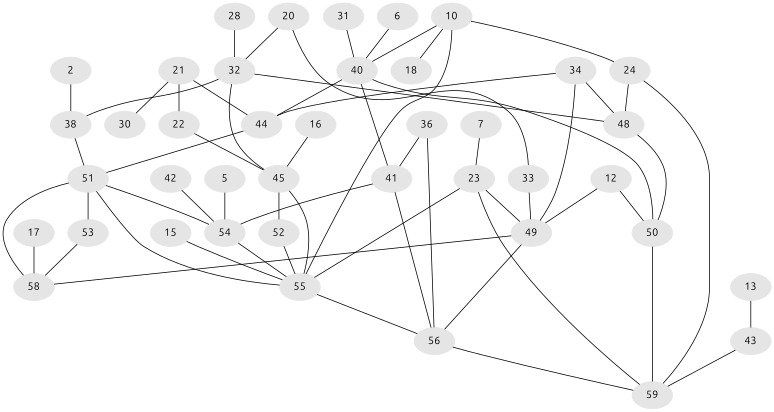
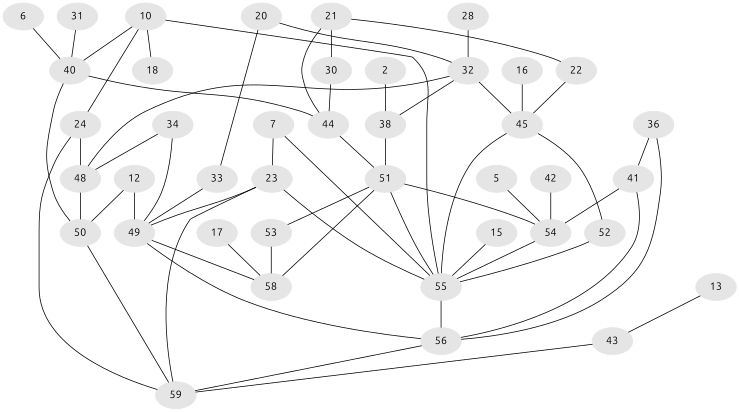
(422, 88) -> (330, 98)
(374, 125) -> none
none -> (354, 202)
